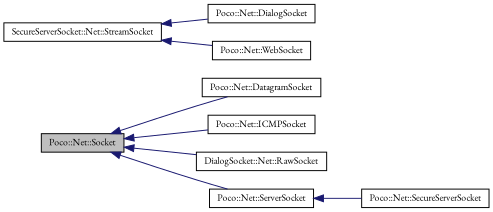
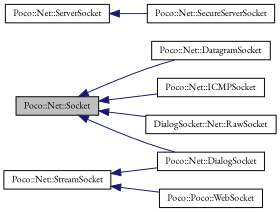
(83, 32) -> (57, 180)
(262, 51) -> (211, 198)
(174, 173) -> (131, 137)
